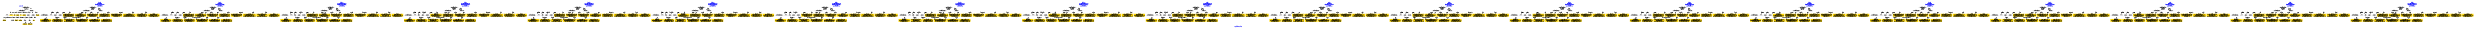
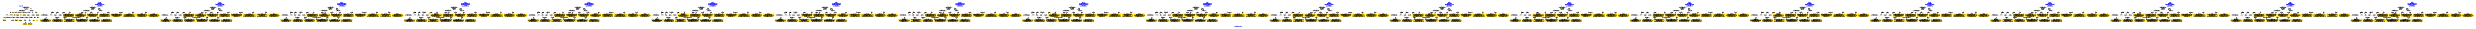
none -> (37, 20)
